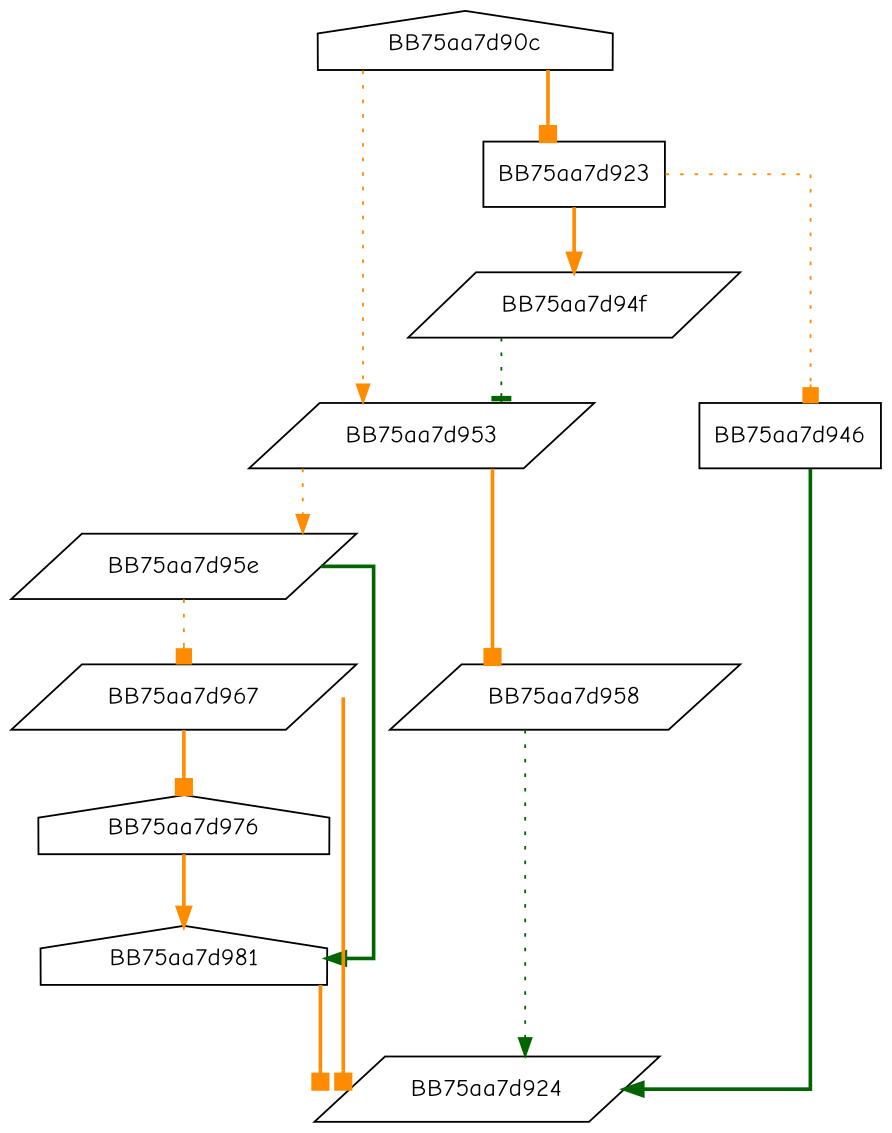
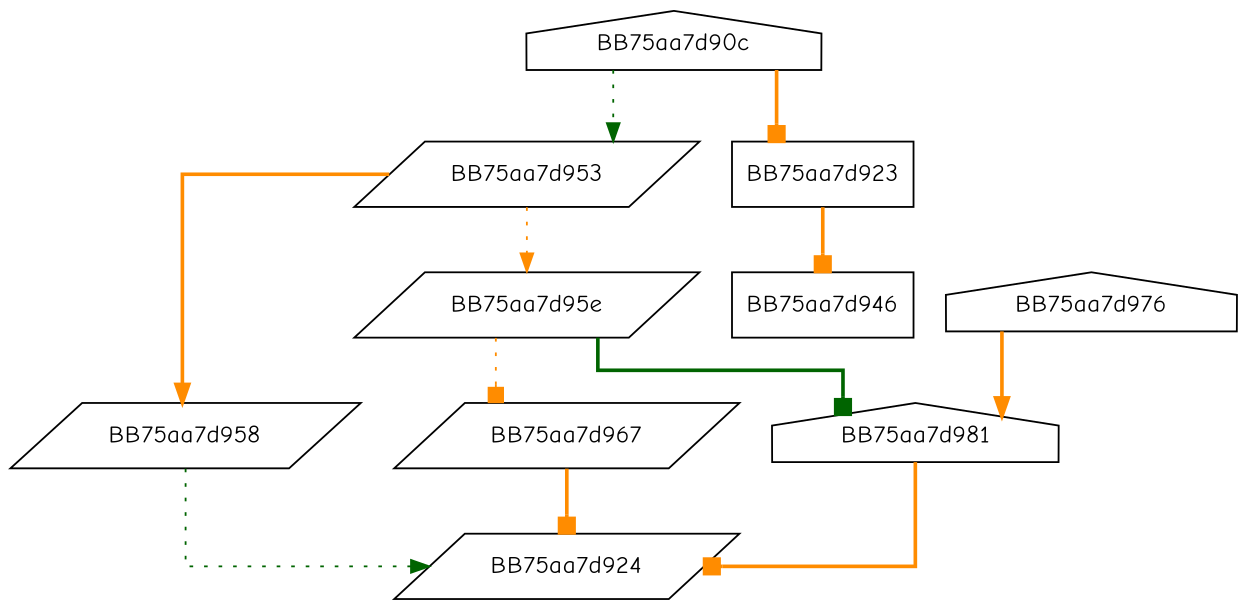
(811, 207) -> (823, 230)
(363, 227) -> (613, 97)
(574, 305) -> none
(493, 557) -> (182, 176)
(374, 750) -> (717, 370)
(184, 753) -> none
(810, 863) -> none
